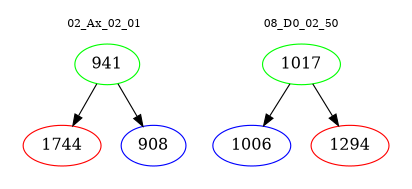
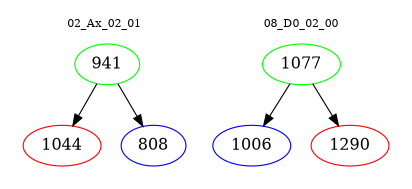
(301, 24) -> (301, 24)
(301, 64) -> (301, 64)
(62, 146) -> (62, 146)
(154, 146) -> (154, 146)
(350, 146) -> (350, 146)
